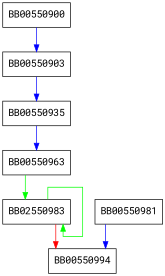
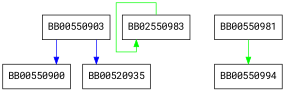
(37, 36) -> (56, 48)
(37, 113) -> (117, 77)
(37, 163) -> none
(56, 233) -> none
(106, 233) -> (248, 48)
